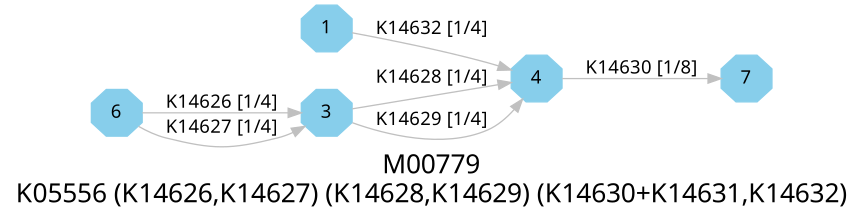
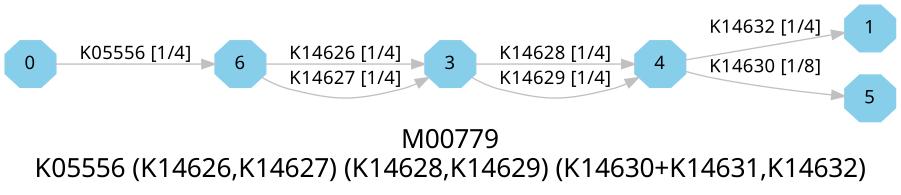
(426, 48) -> (759, 47)
none -> (30, 64)
(747, 79) -> (870, 98)
